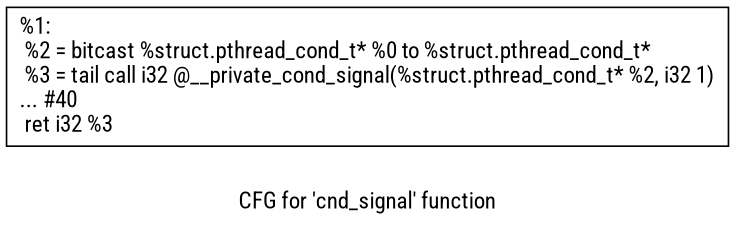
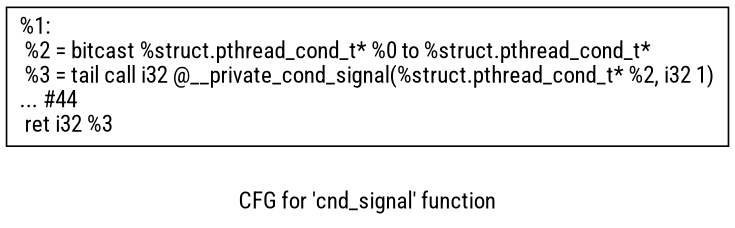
(49, 100) -> (49, 100)
